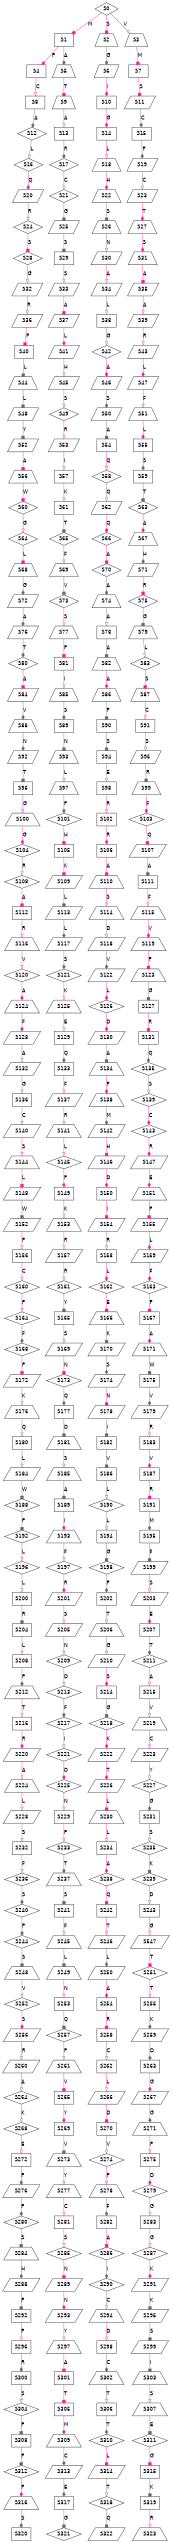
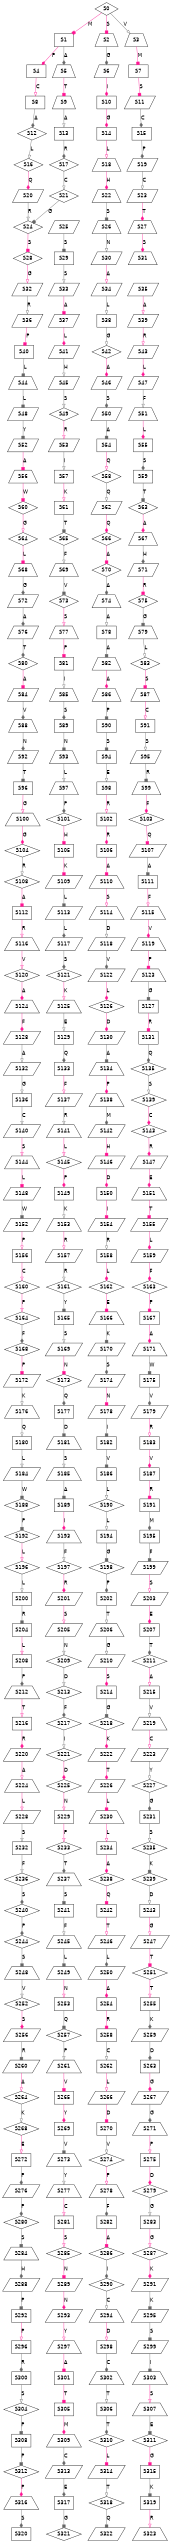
(64, 210) -> (47, 210)
(143, 272) -> none
(151, 1209) -> (151, 1209)
(150, 1942) -> (150, 1942)
(22, 2049) -> (22, 2049)
